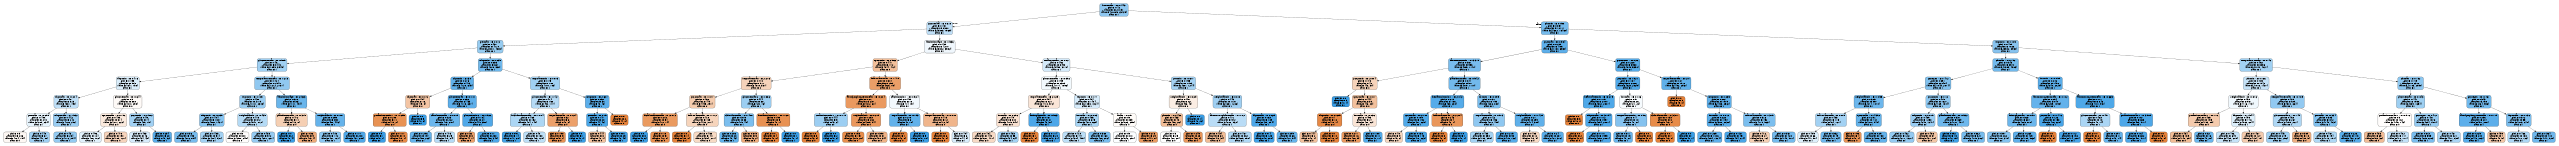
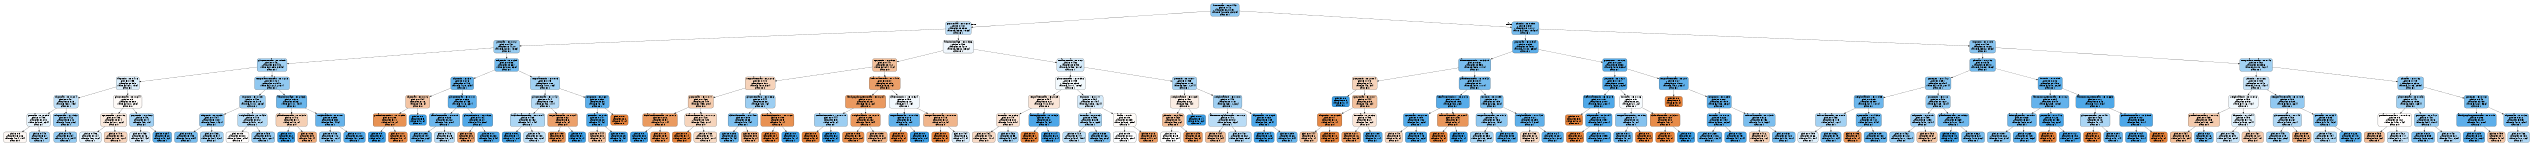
(2544, 137) -> none
